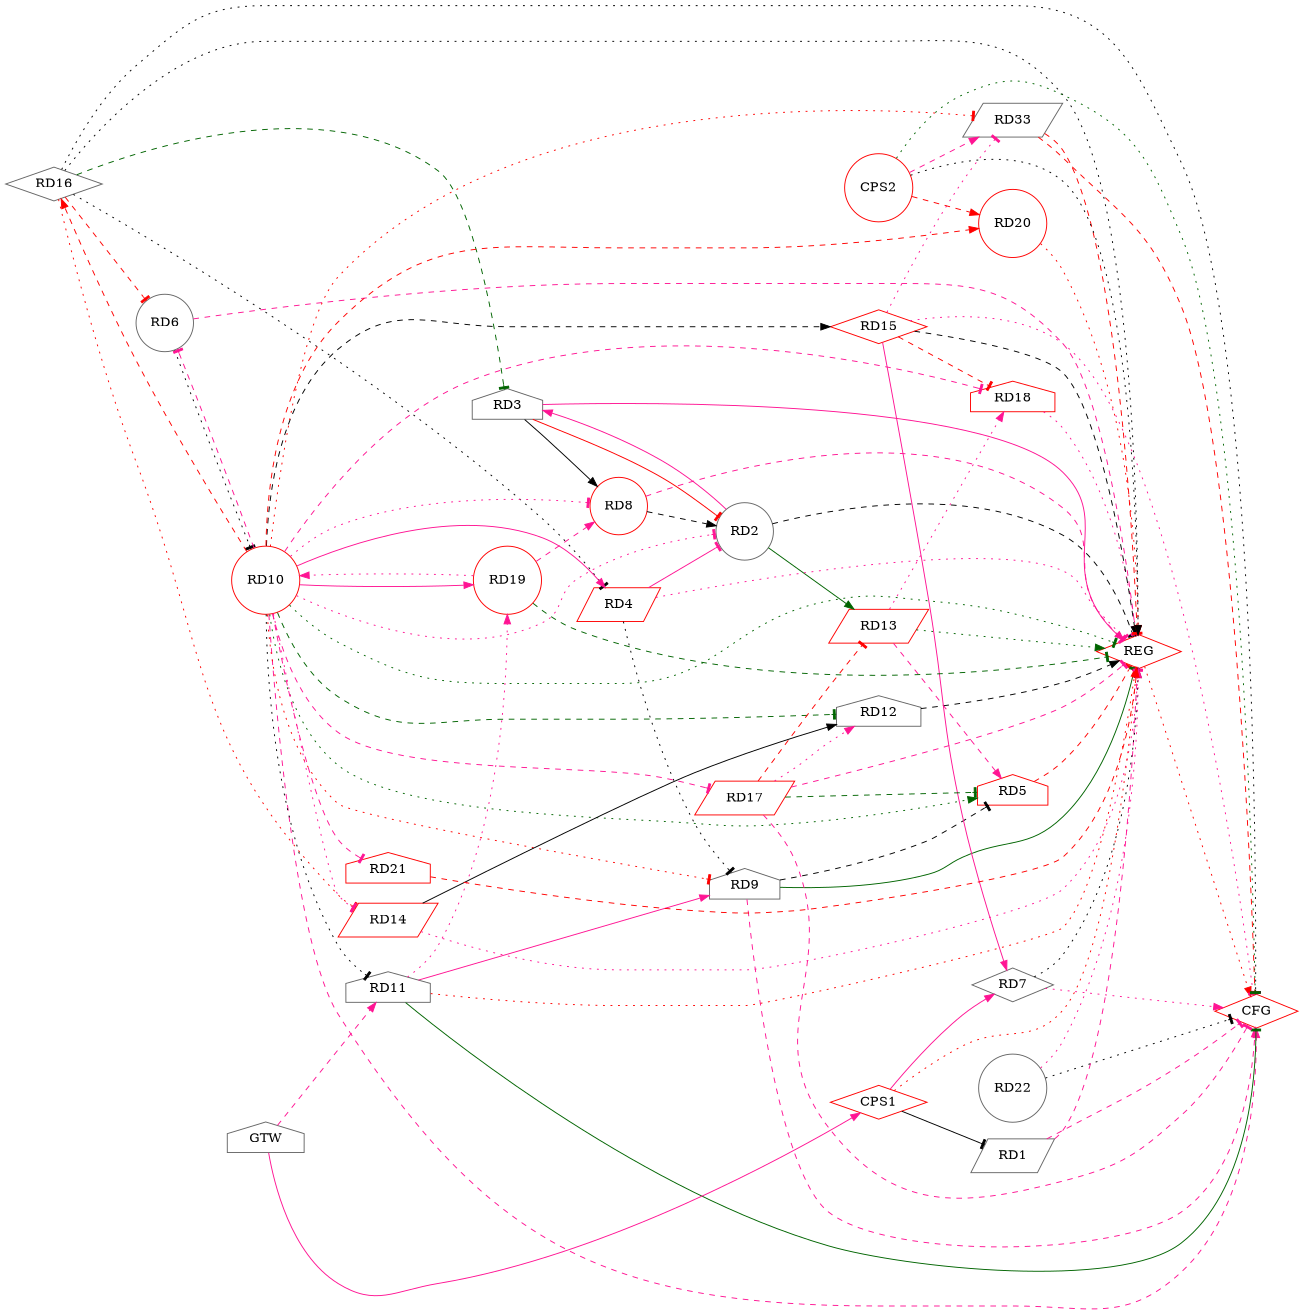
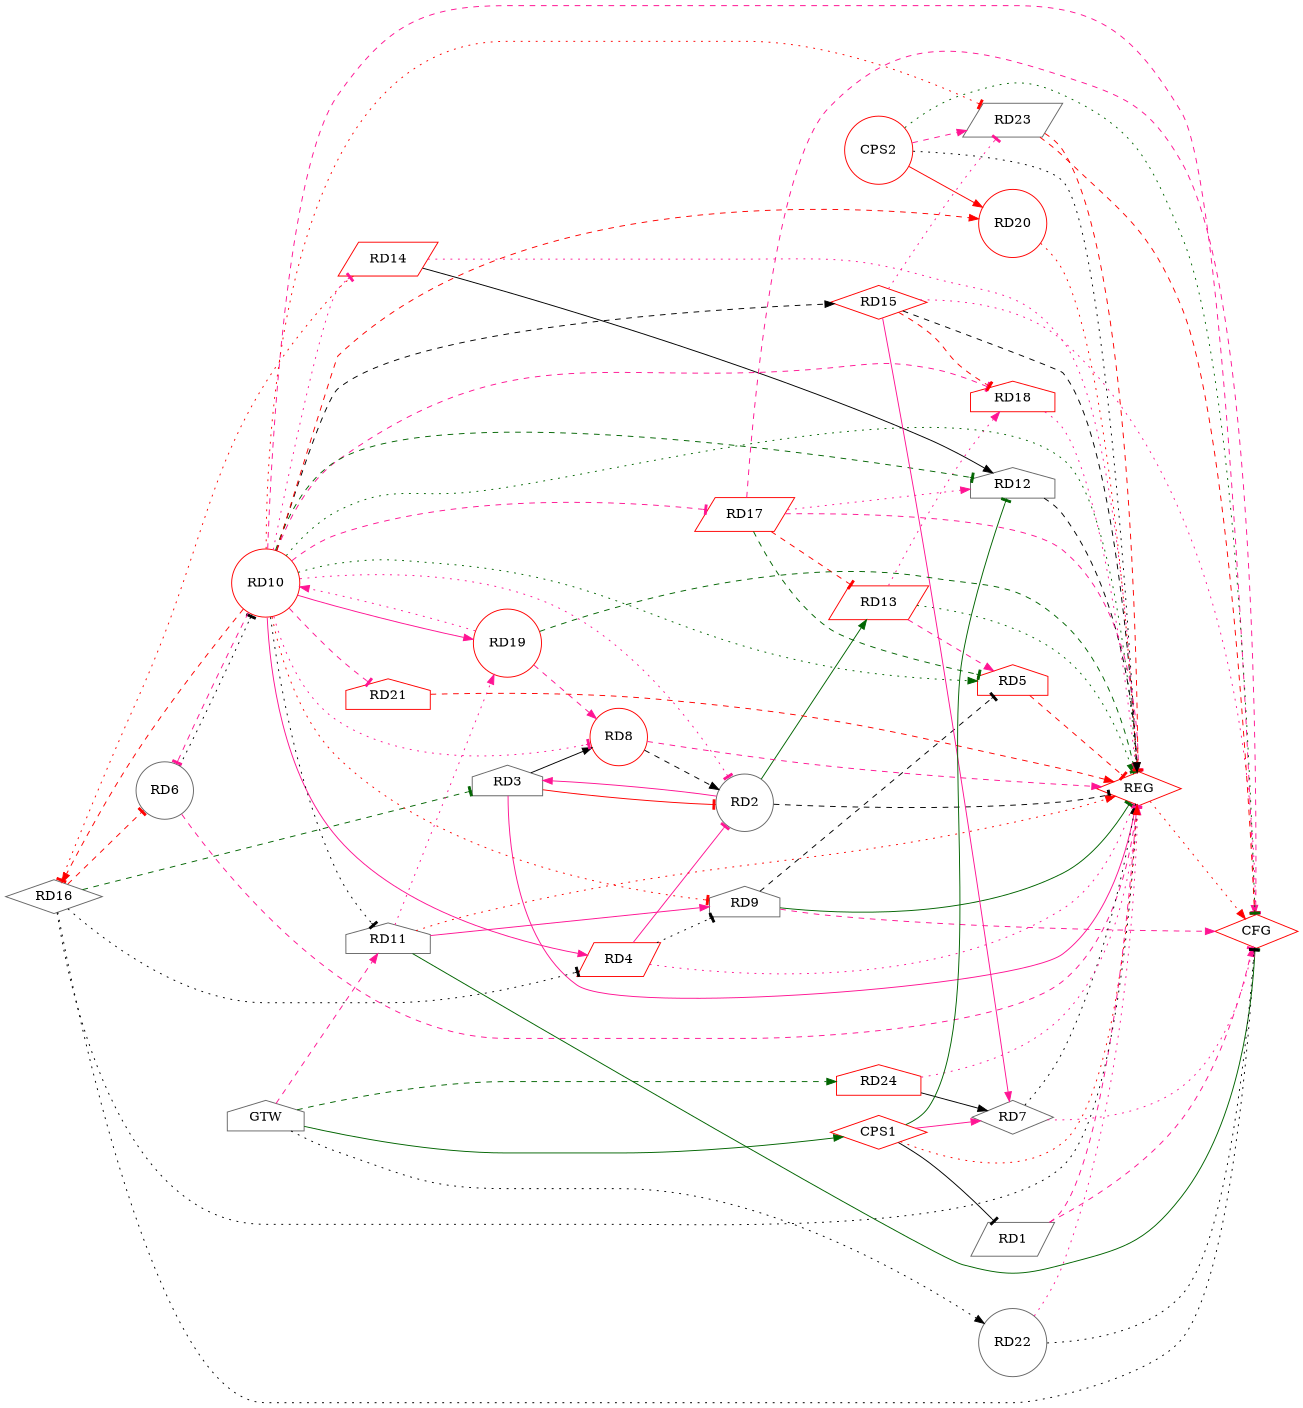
(1013, 120) -> (1013, 120)
(940, 204) -> (942, 185)
(172, 570) -> (189, 565)
none -> (959, 819)
none -> (879, 1082)
none -> (642, 1190)
(532, 1261) -> (568, 1153)
